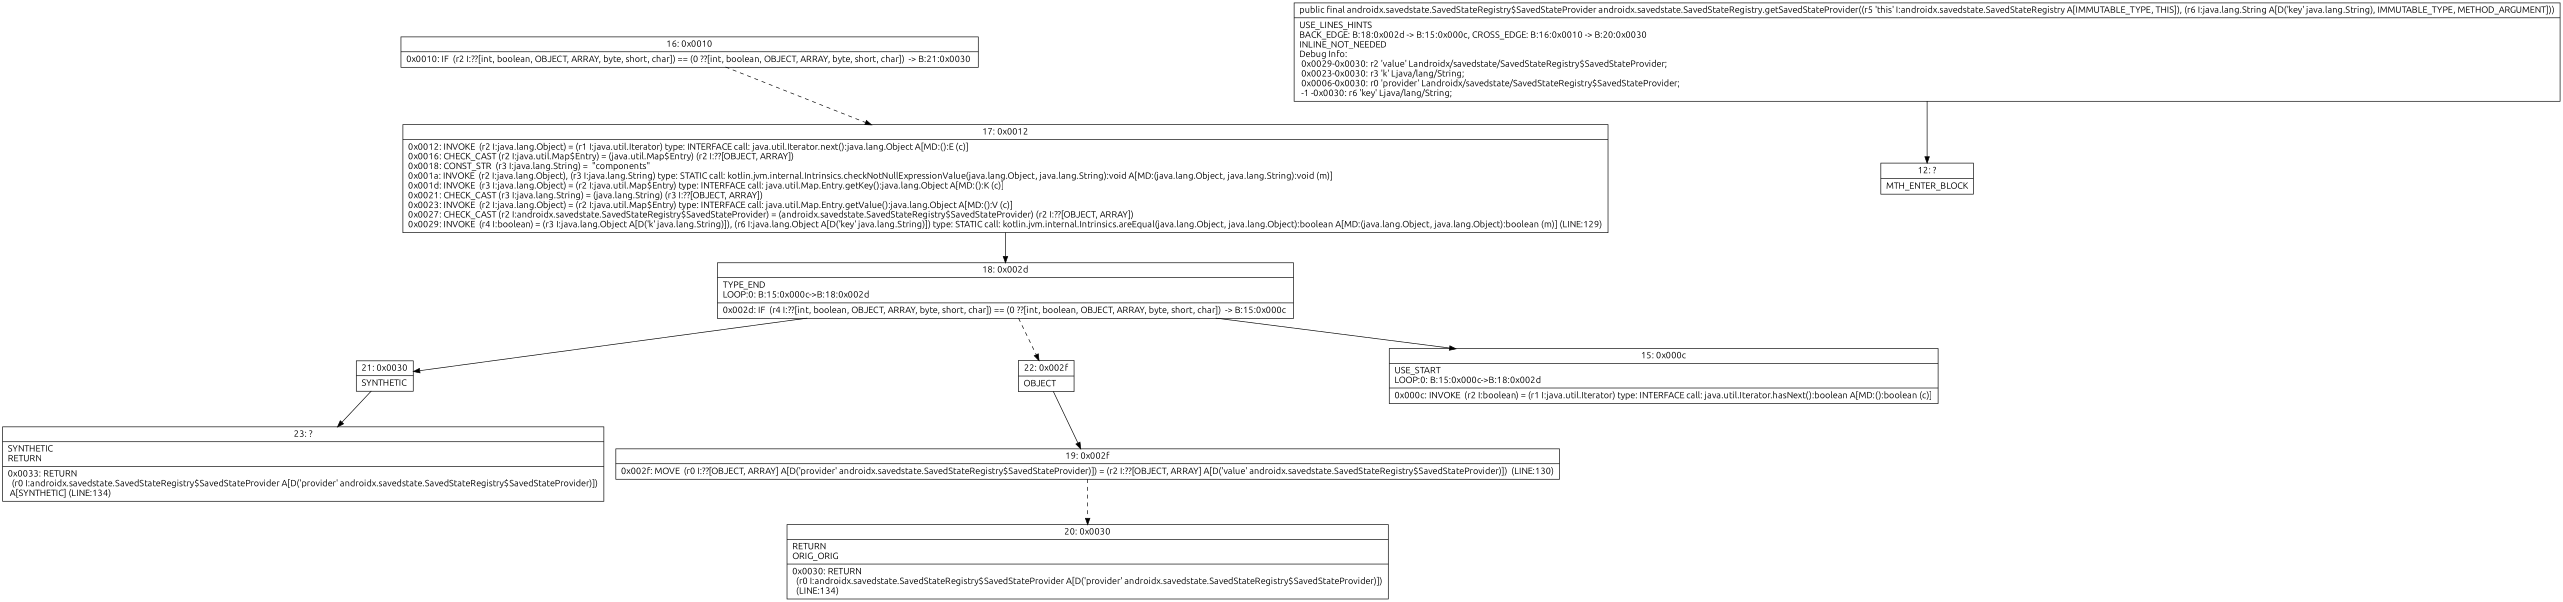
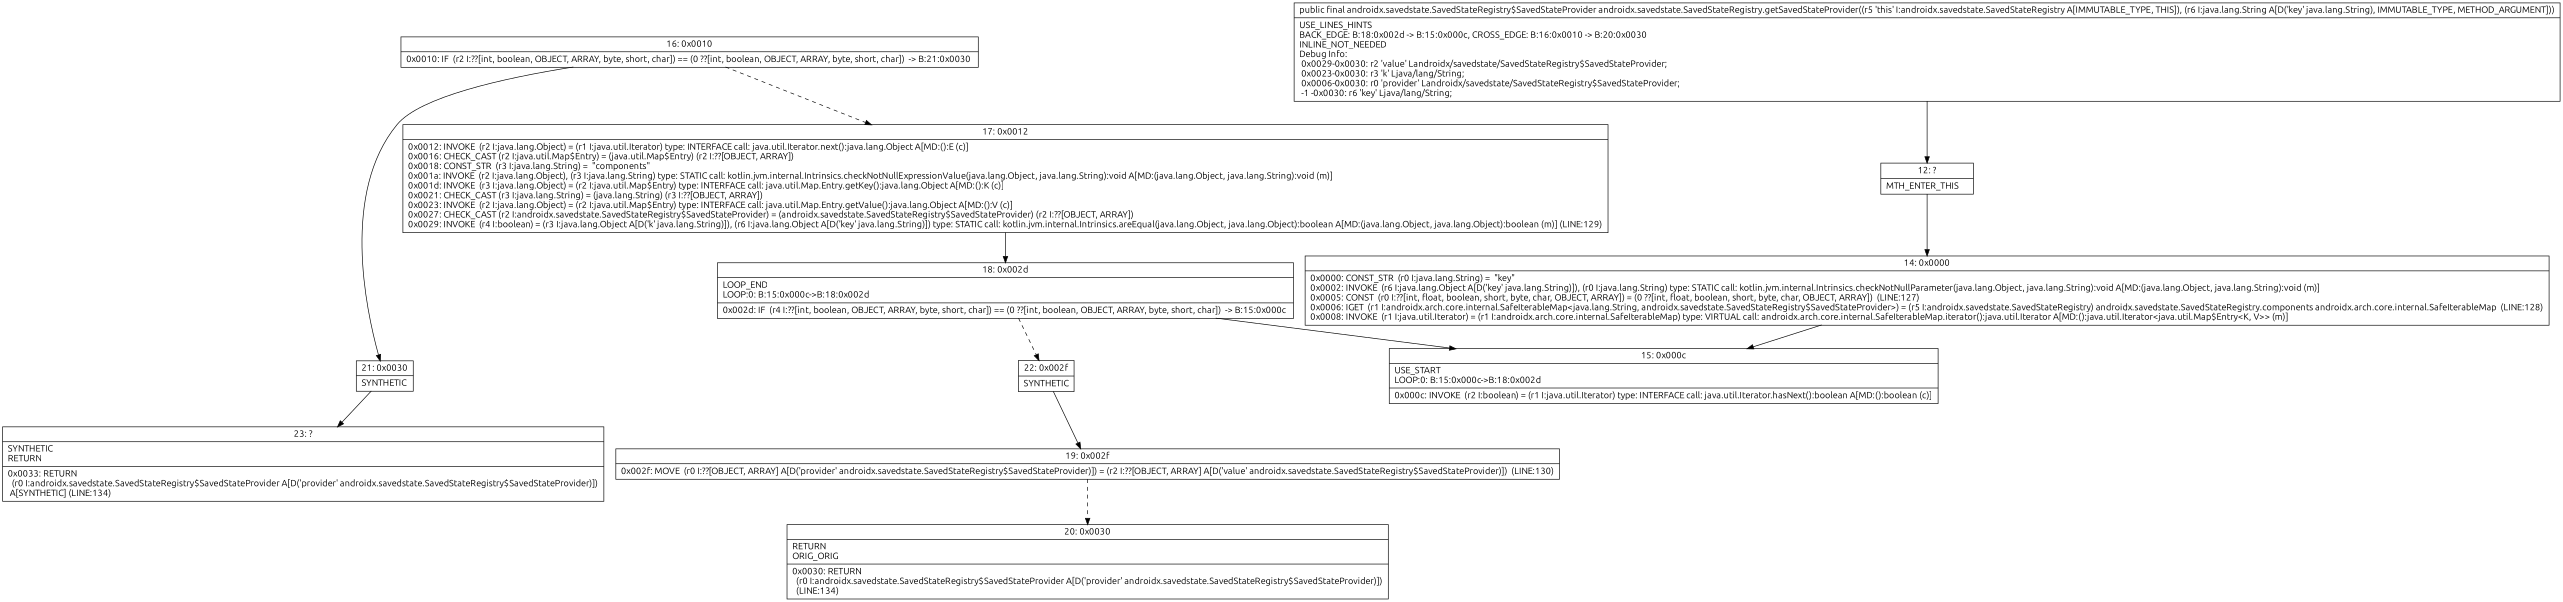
(1927, 186) -> (1923, 186)
(744, 285) -> (745, 285)
none -> (1927, 291)
(614, 344) -> (383, 146)
(1040, 383) -> (1046, 383)
